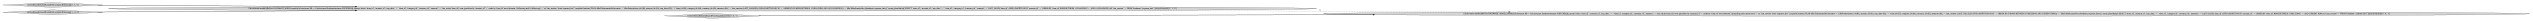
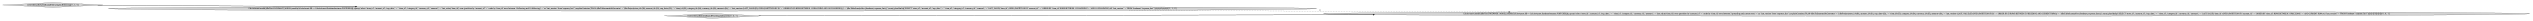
(53, 12) -> none
